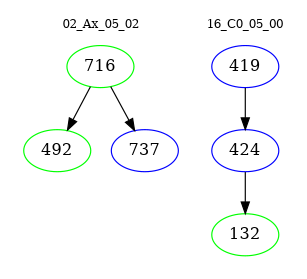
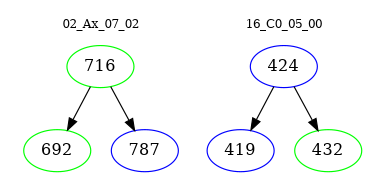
(101, 25) -> (101, 25)
(245, 103) -> (265, 103)
(57, 151) -> (57, 151)
(145, 151) -> (145, 151)
(245, 235) -> (328, 151)
